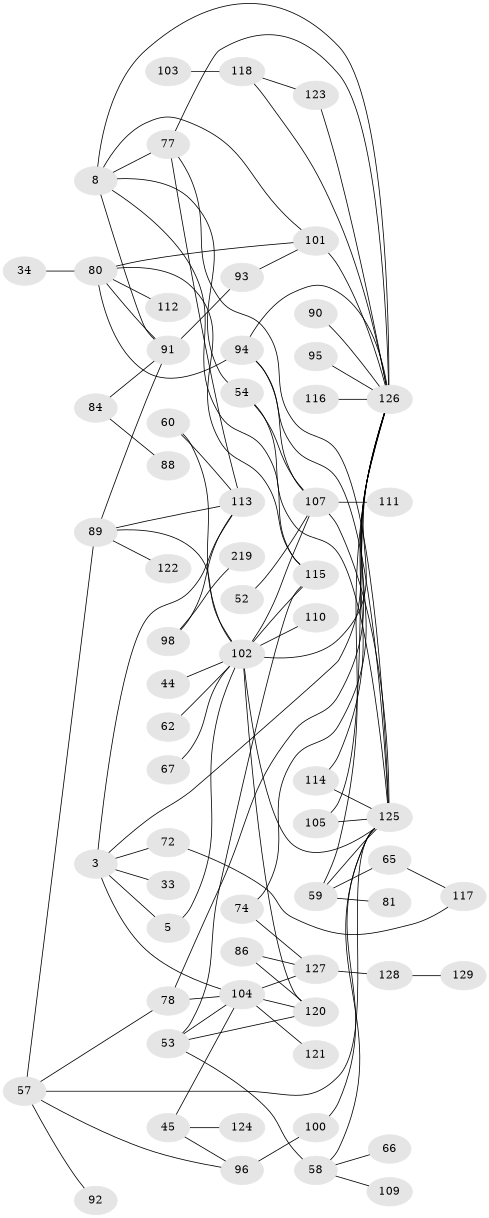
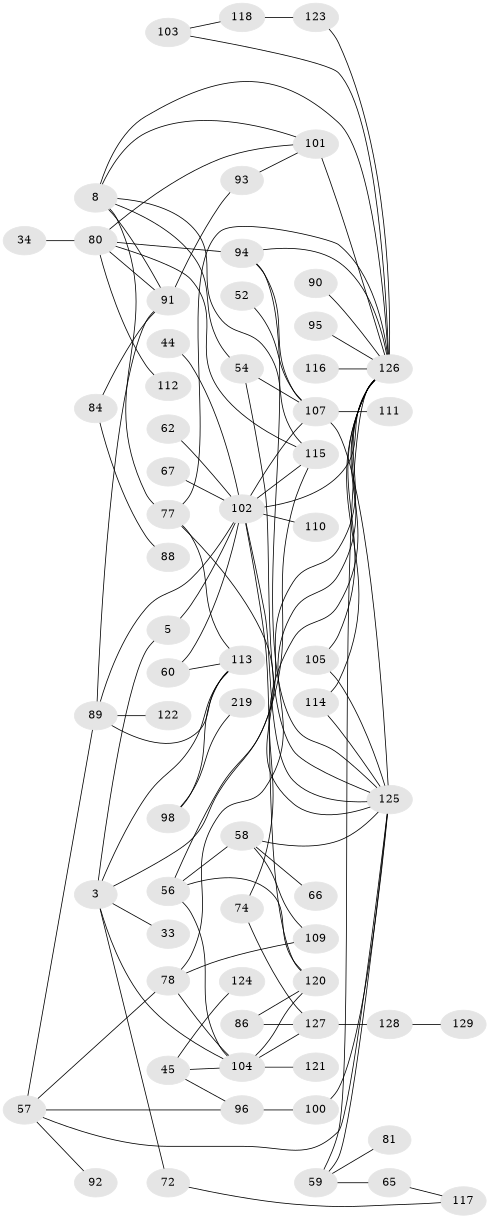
(341, 225) -> (358, 114)
none -> (239, 955)
(168, 1044) -> (168, 891)
